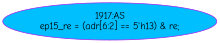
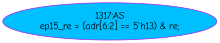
(110, 21) -> (110, 21)
